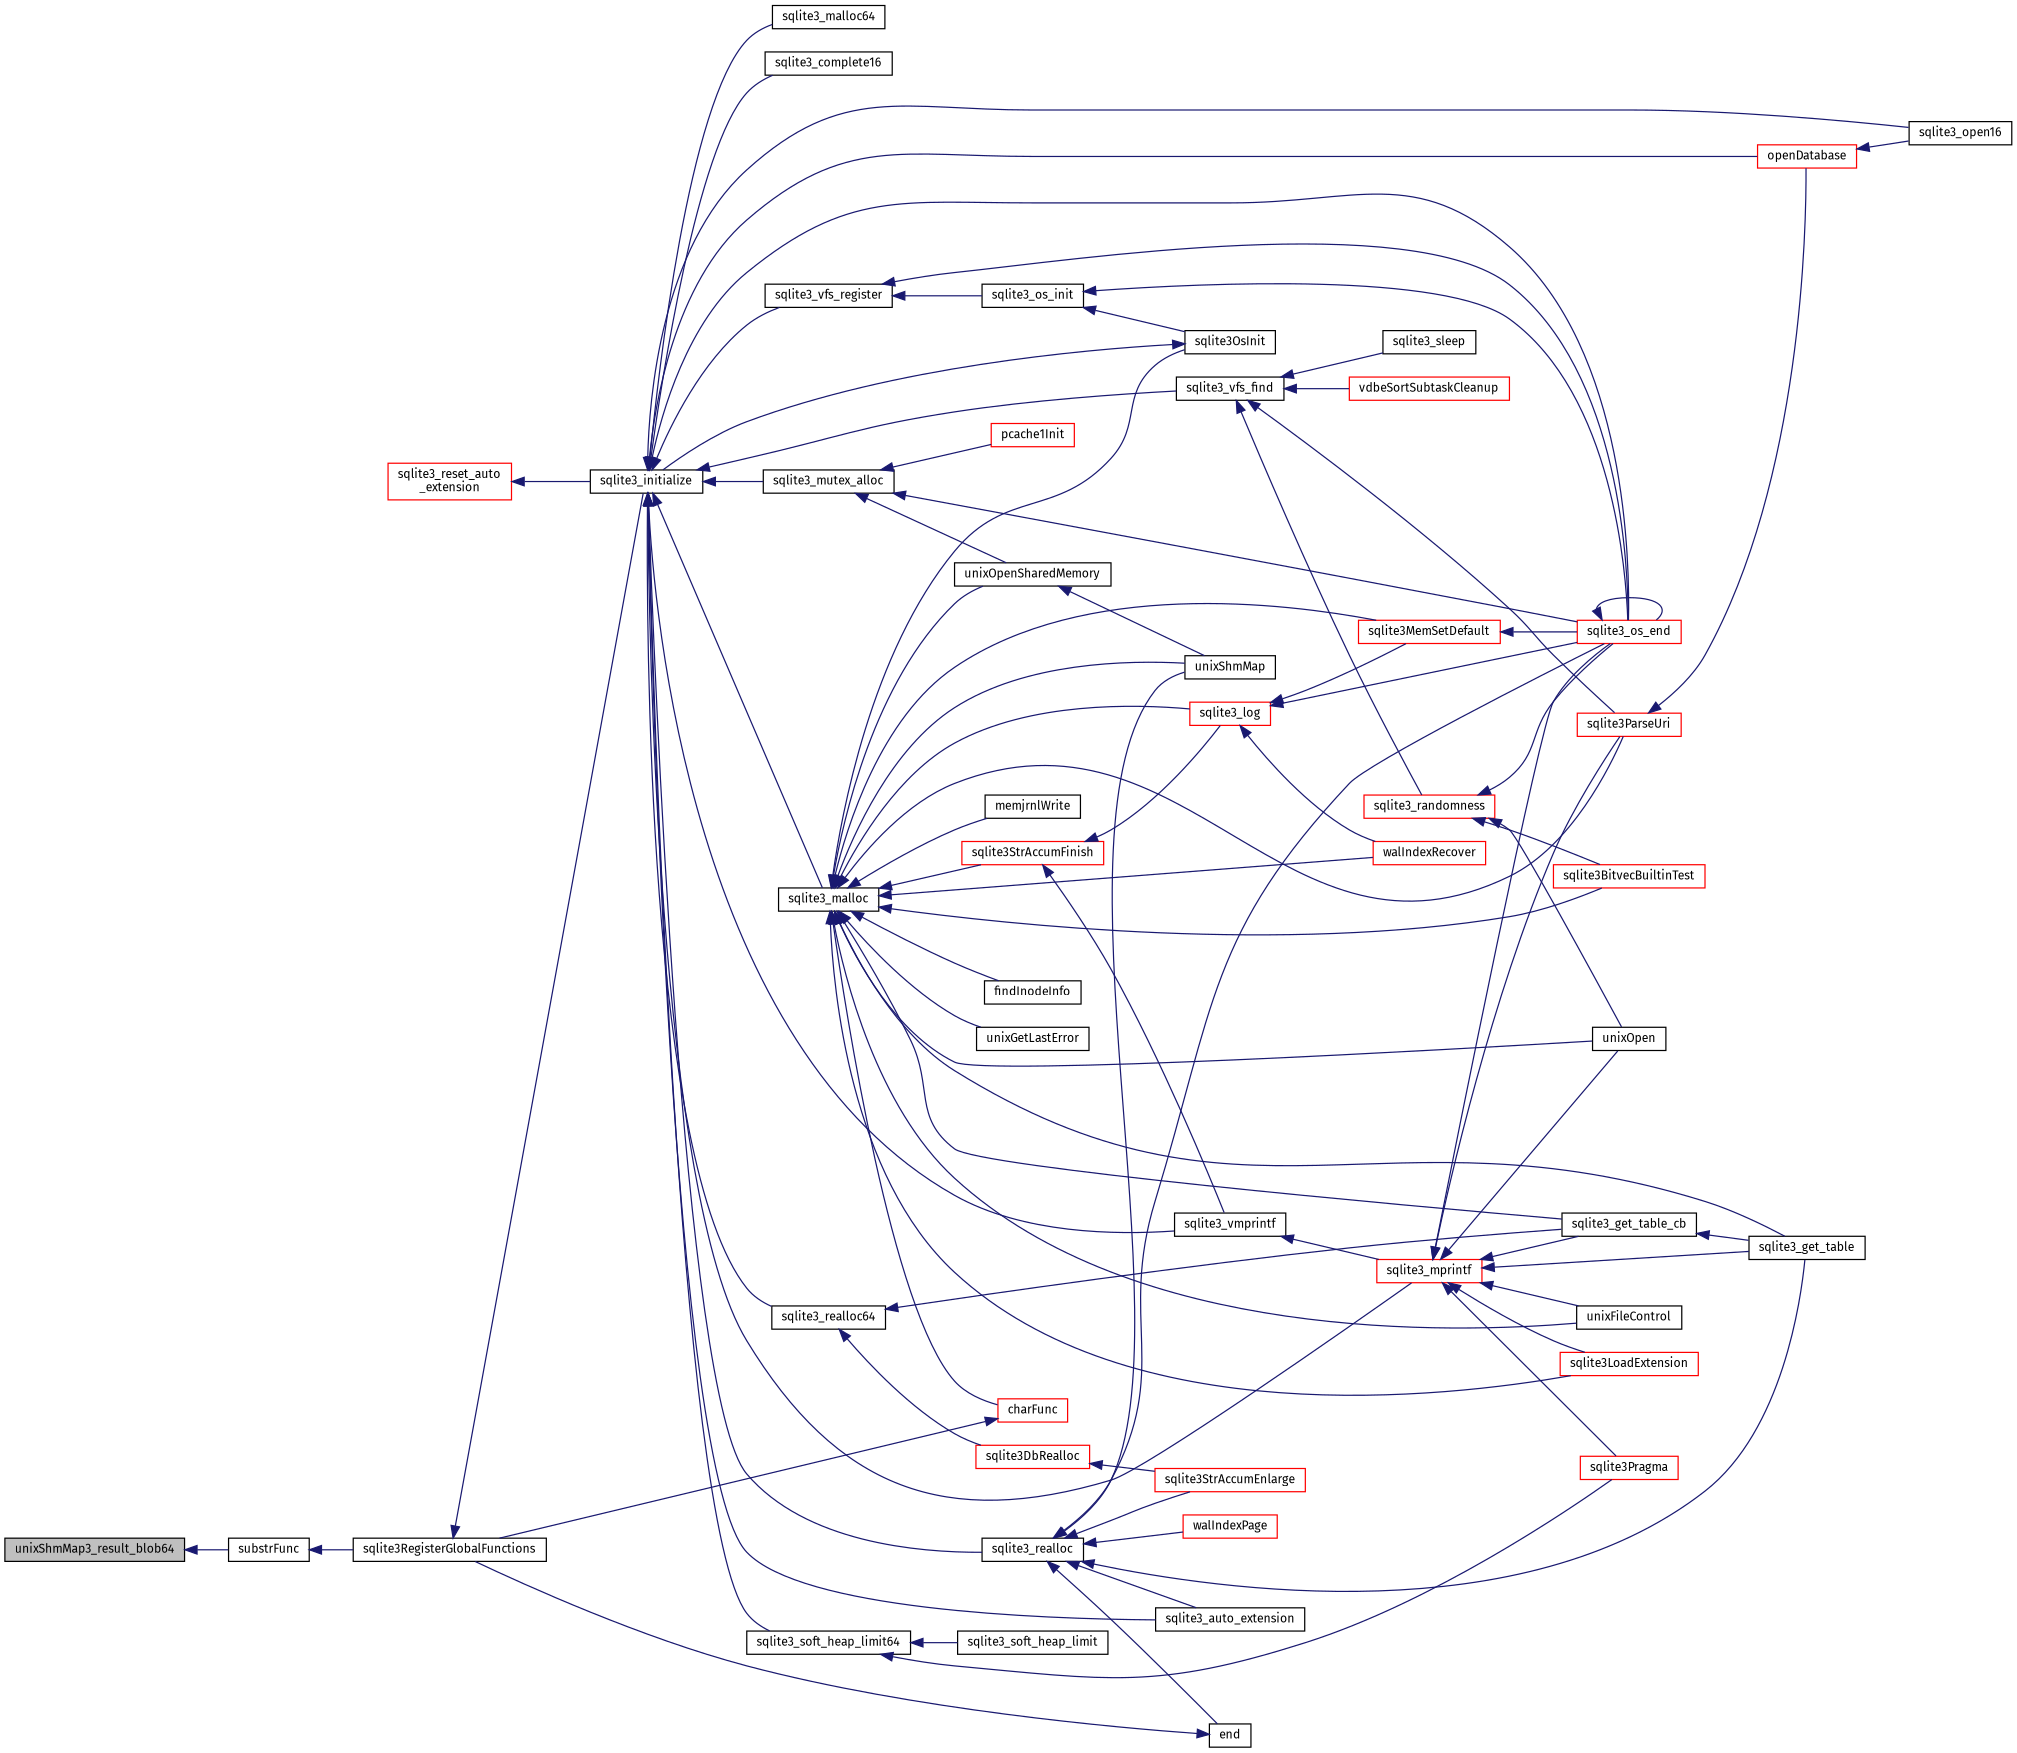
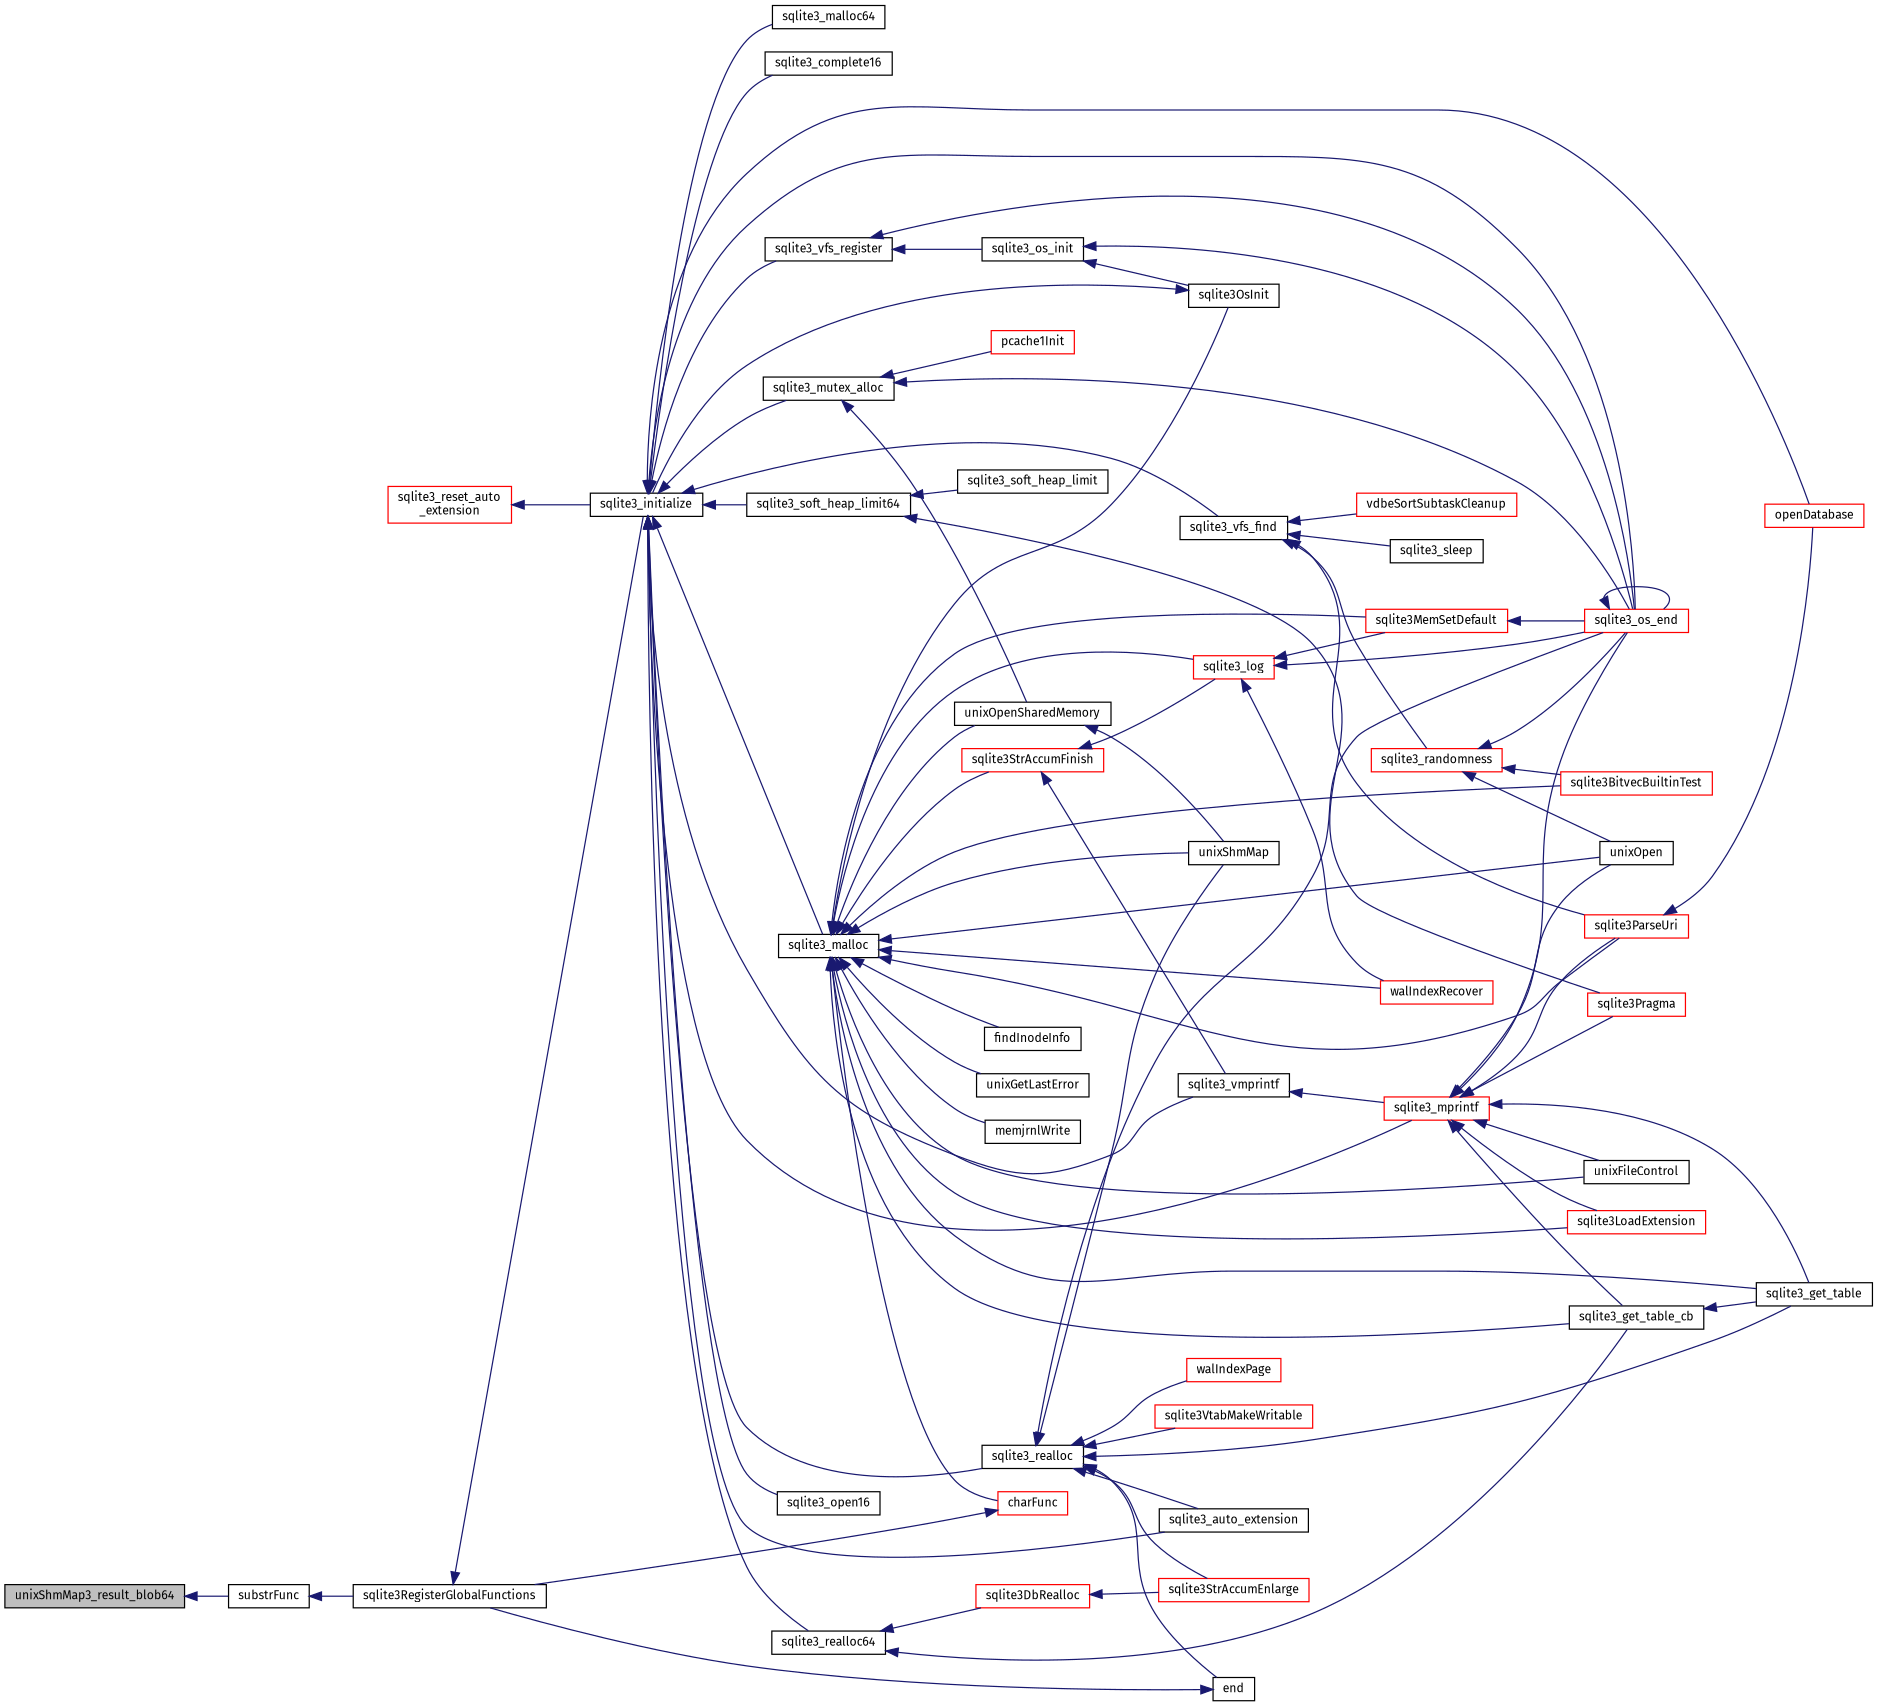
(1889, 144) -> none
none -> (1234, 1417)
